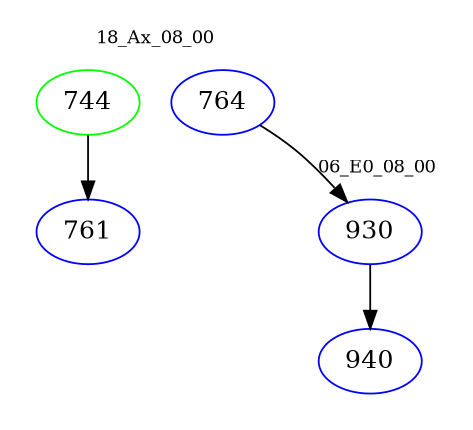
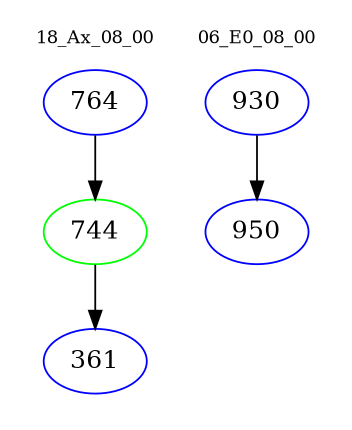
(316, 169) -> (95, 158)
(88, 232) -> (95, 361)
(370, 361) -> (257, 232)
